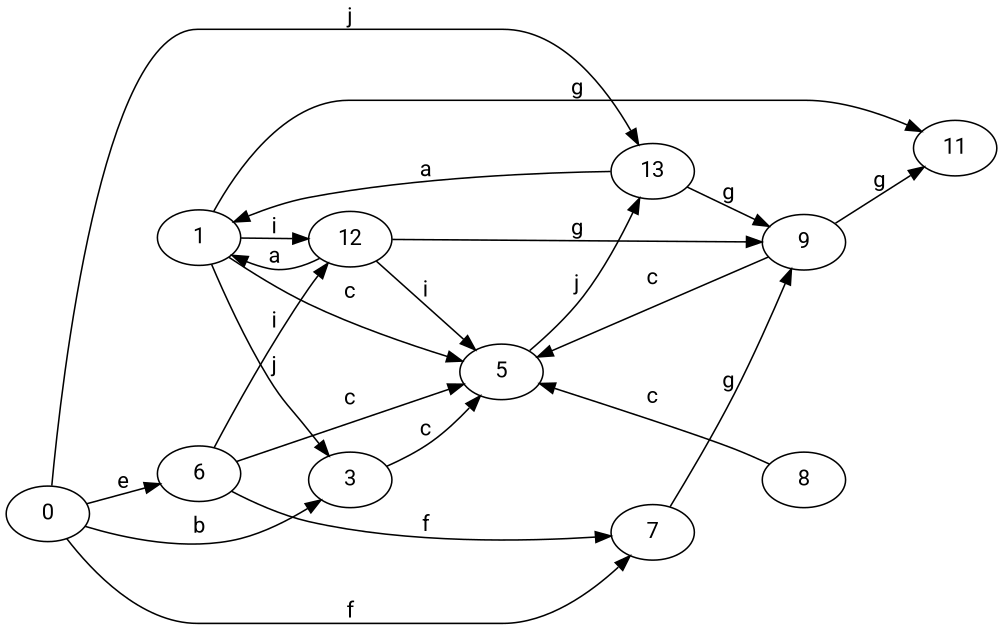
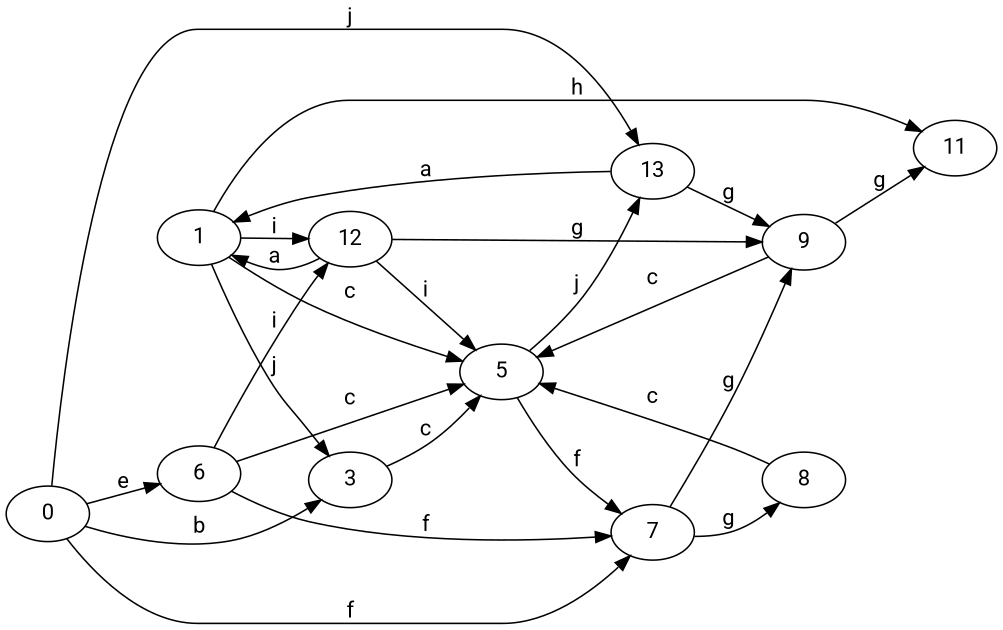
(577, 89) -> (577, 89)
none -> (557, 456)
none -> (733, 531)
